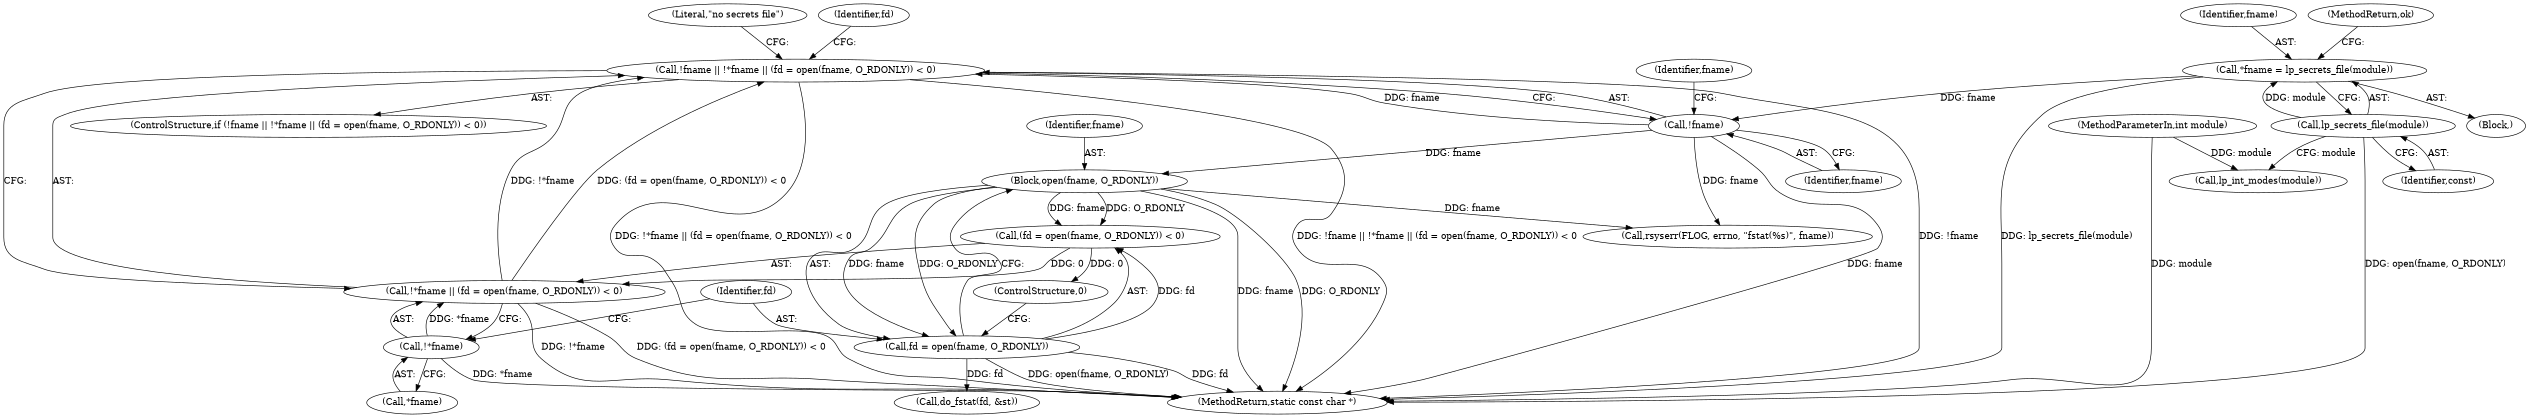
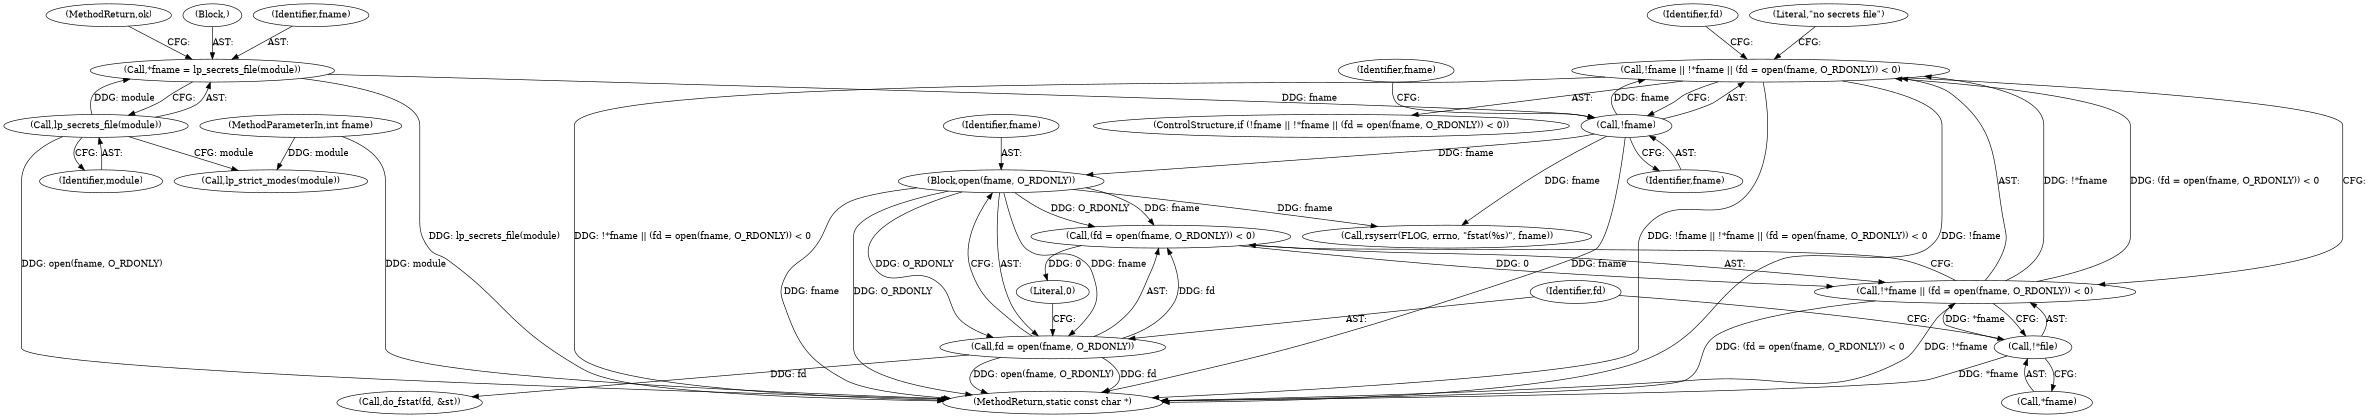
(2409, 97) -> (212, 40)
(2153, 126) -> (301, 126)
(2258, 181) -> (271, 181)
(2438, 181) -> (101, 181)
none -> (1608, 250)
(1041, 292) -> (1053, 292)
(431, 347) -> (2033, 347)
